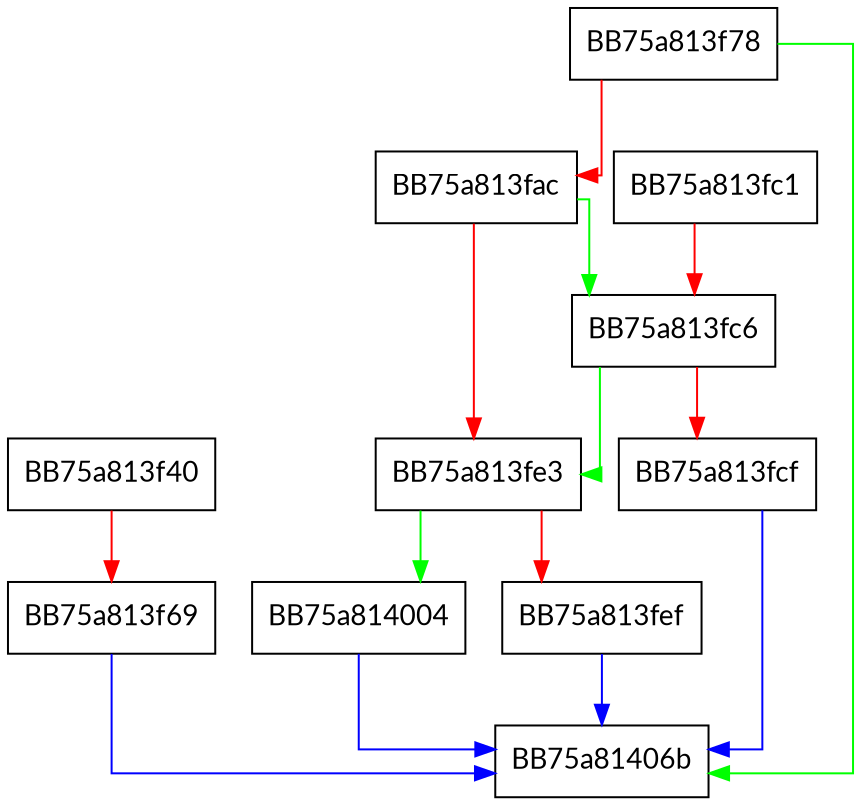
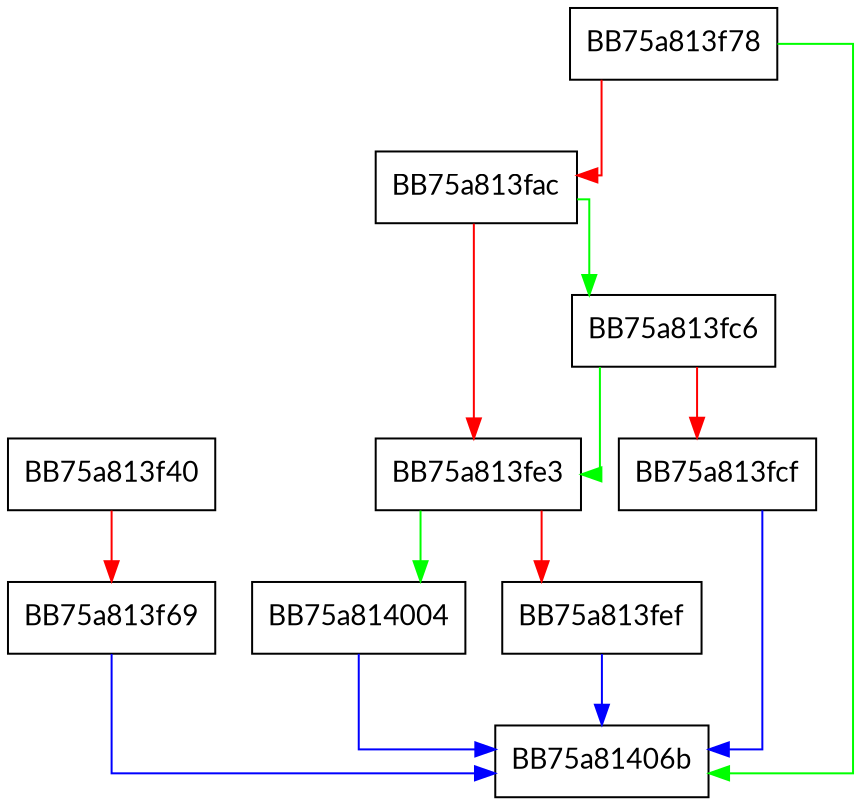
(716, 187) -> none
